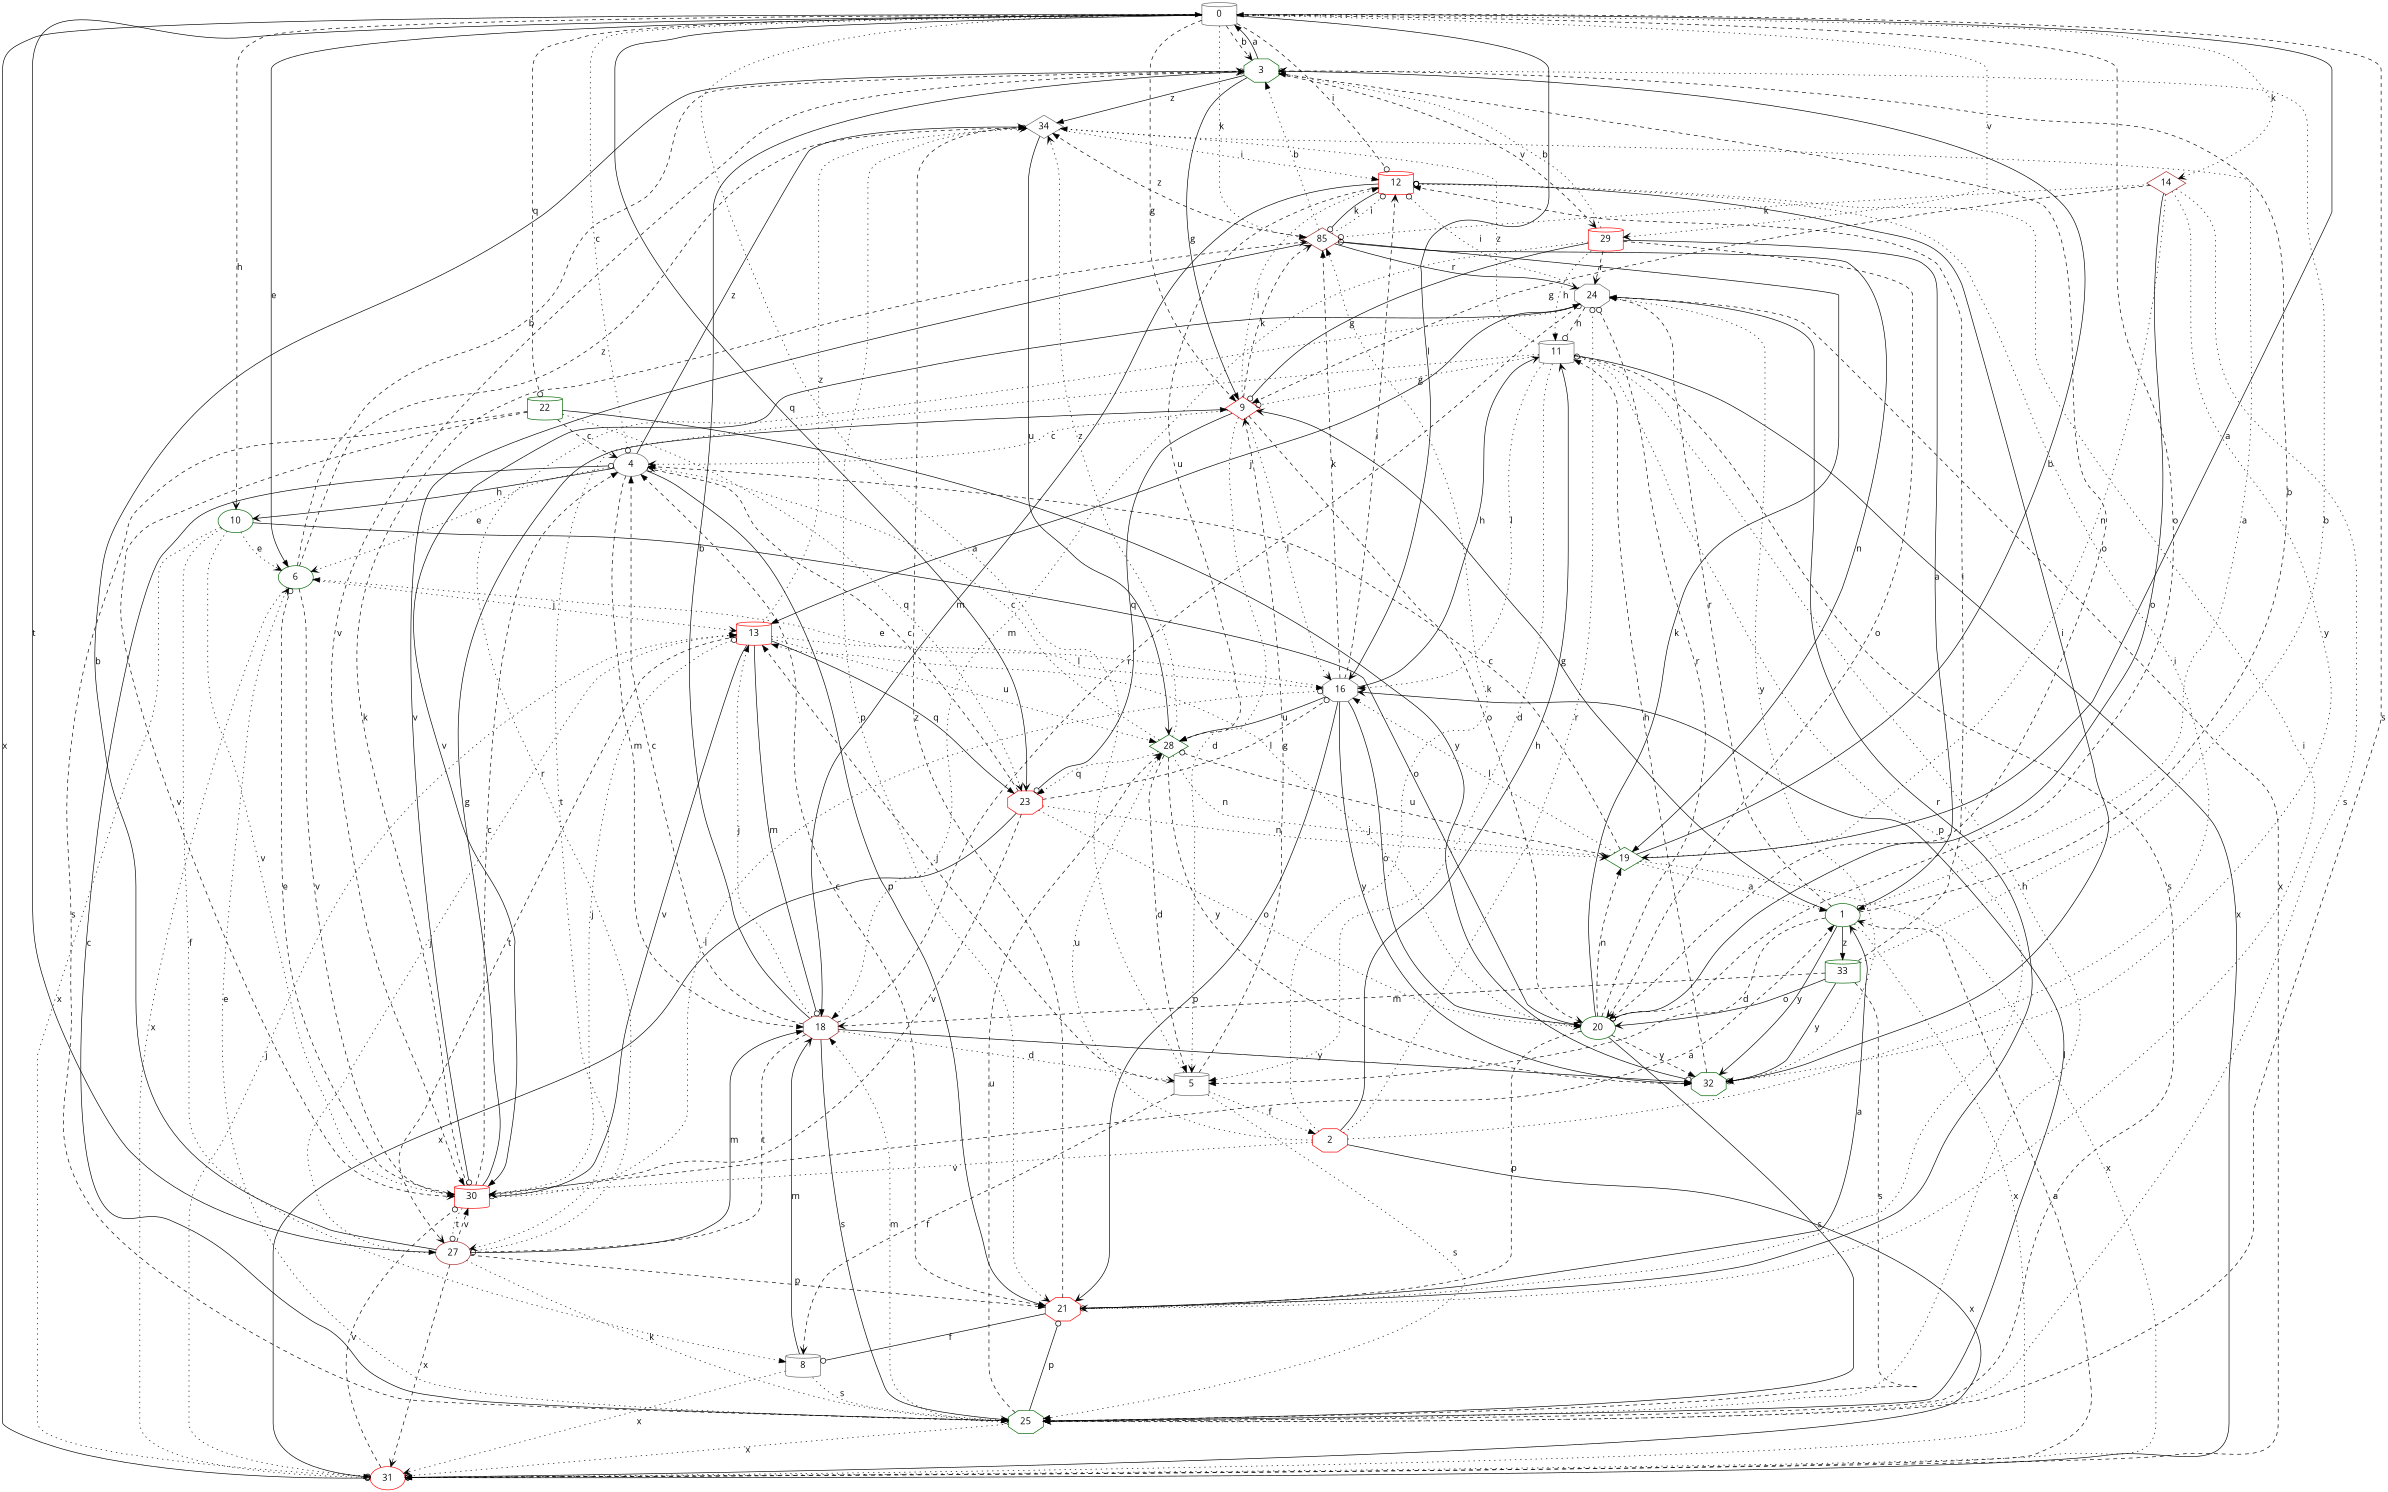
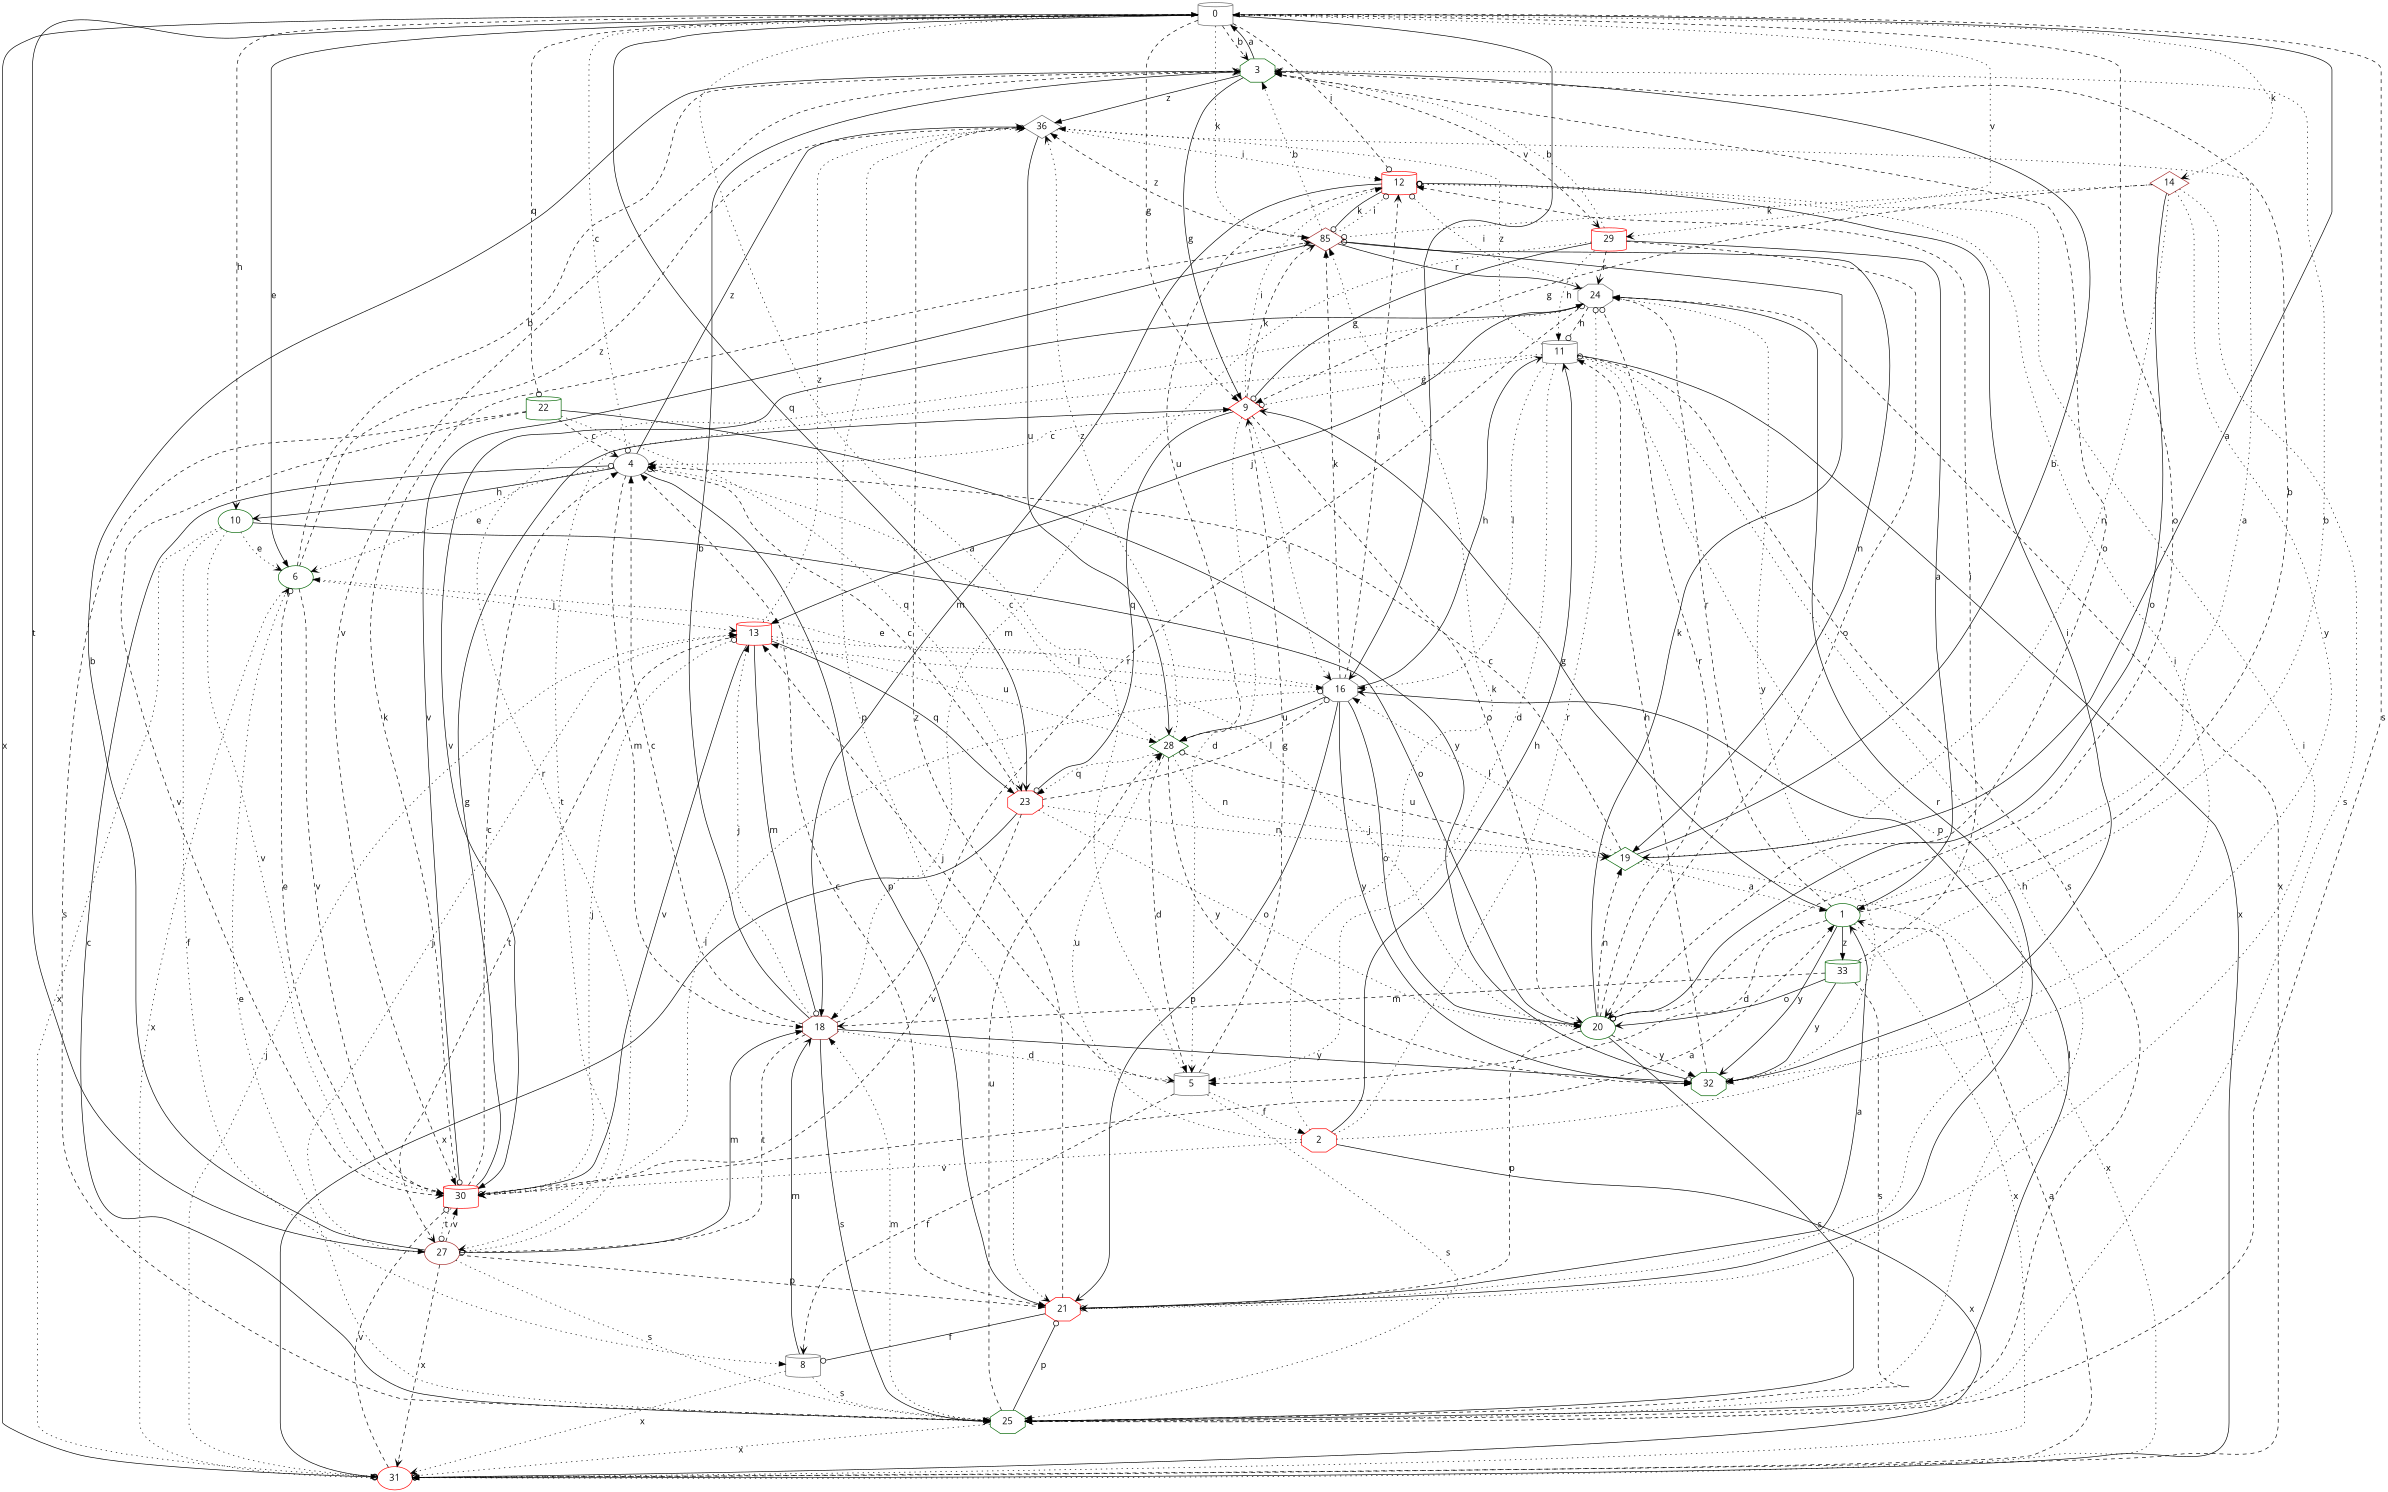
(1044, 127) -> (1042, 127)
(652, 1337) -> (650, 1337)
